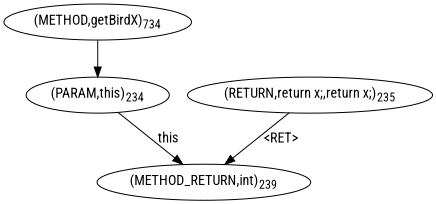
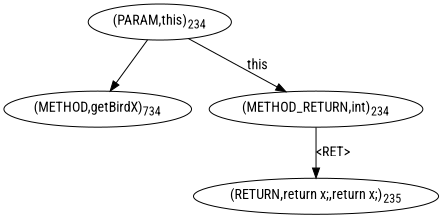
(98, 54) -> (132, 61)
(261, 136) -> (316, 148)
(268, 181) -> (381, 108)
